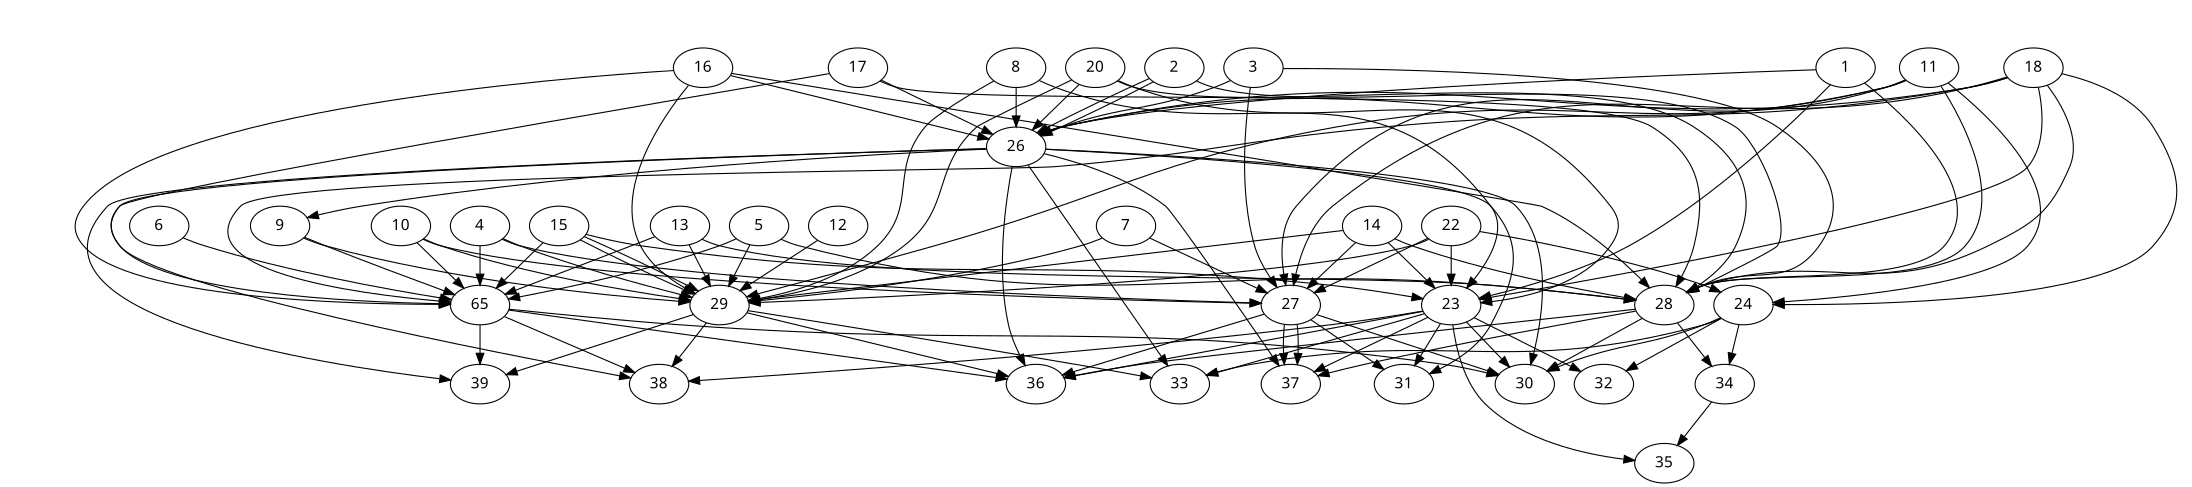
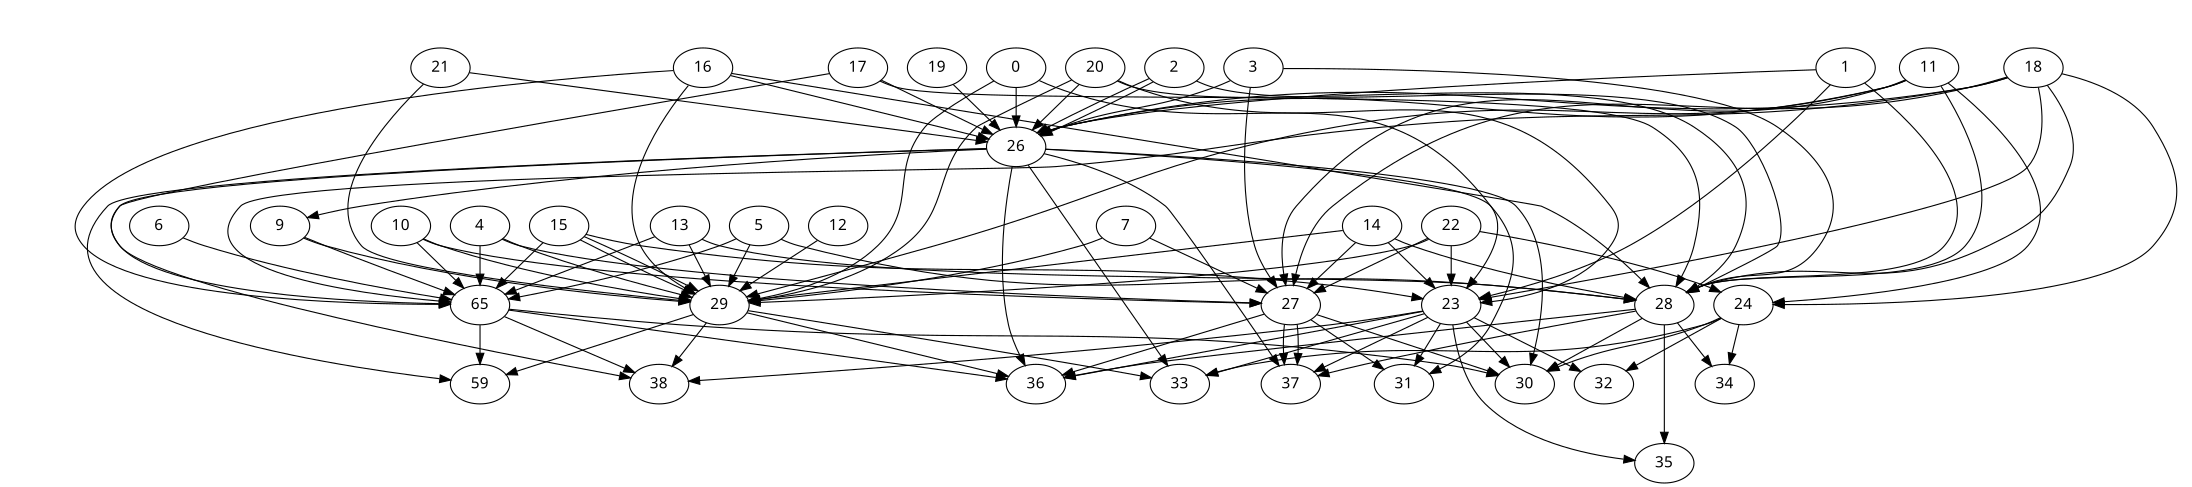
none -> (440, 68)
none -> (937, 68)
(1016, 68) -> (1016, 68)
(480, 384) -> (480, 384)
(1698, 419) -> (1664, 378)
